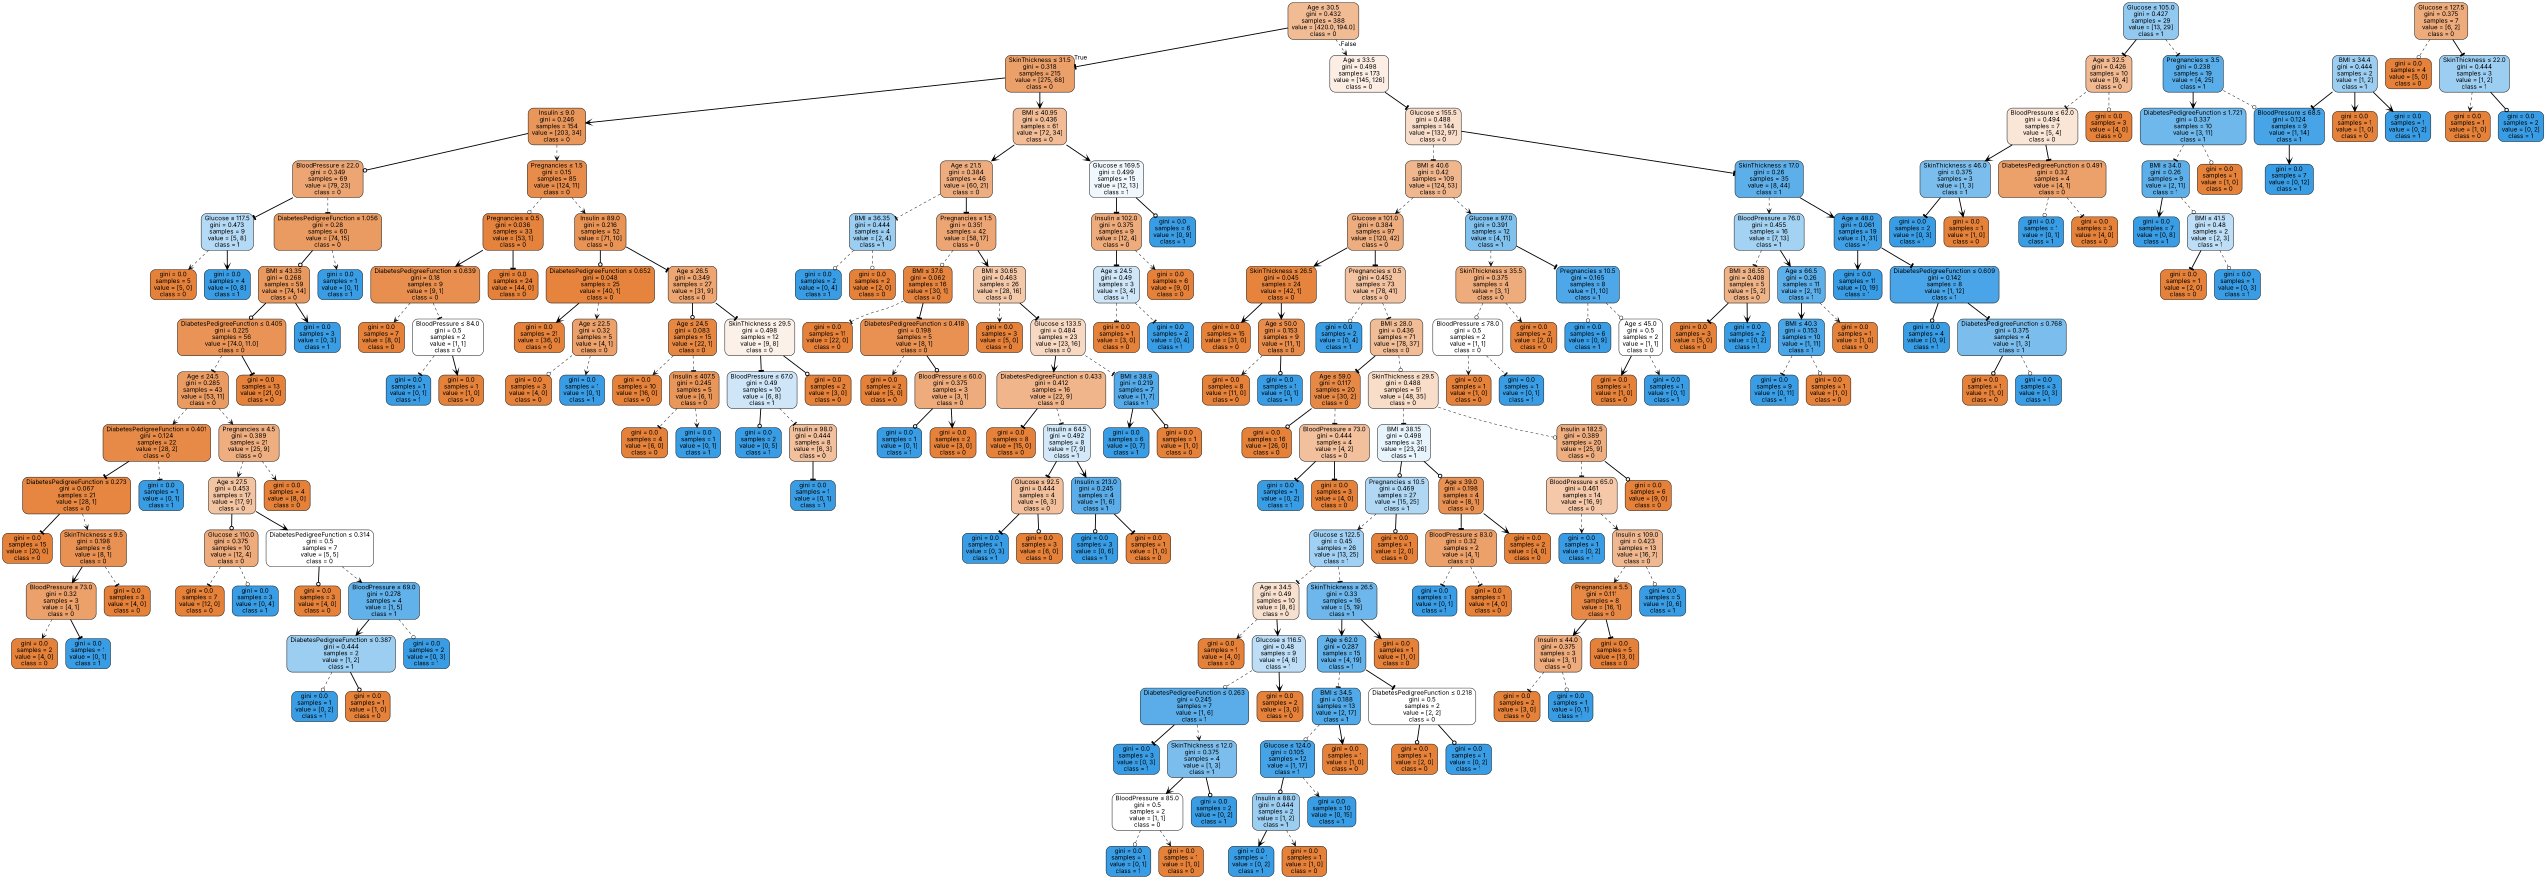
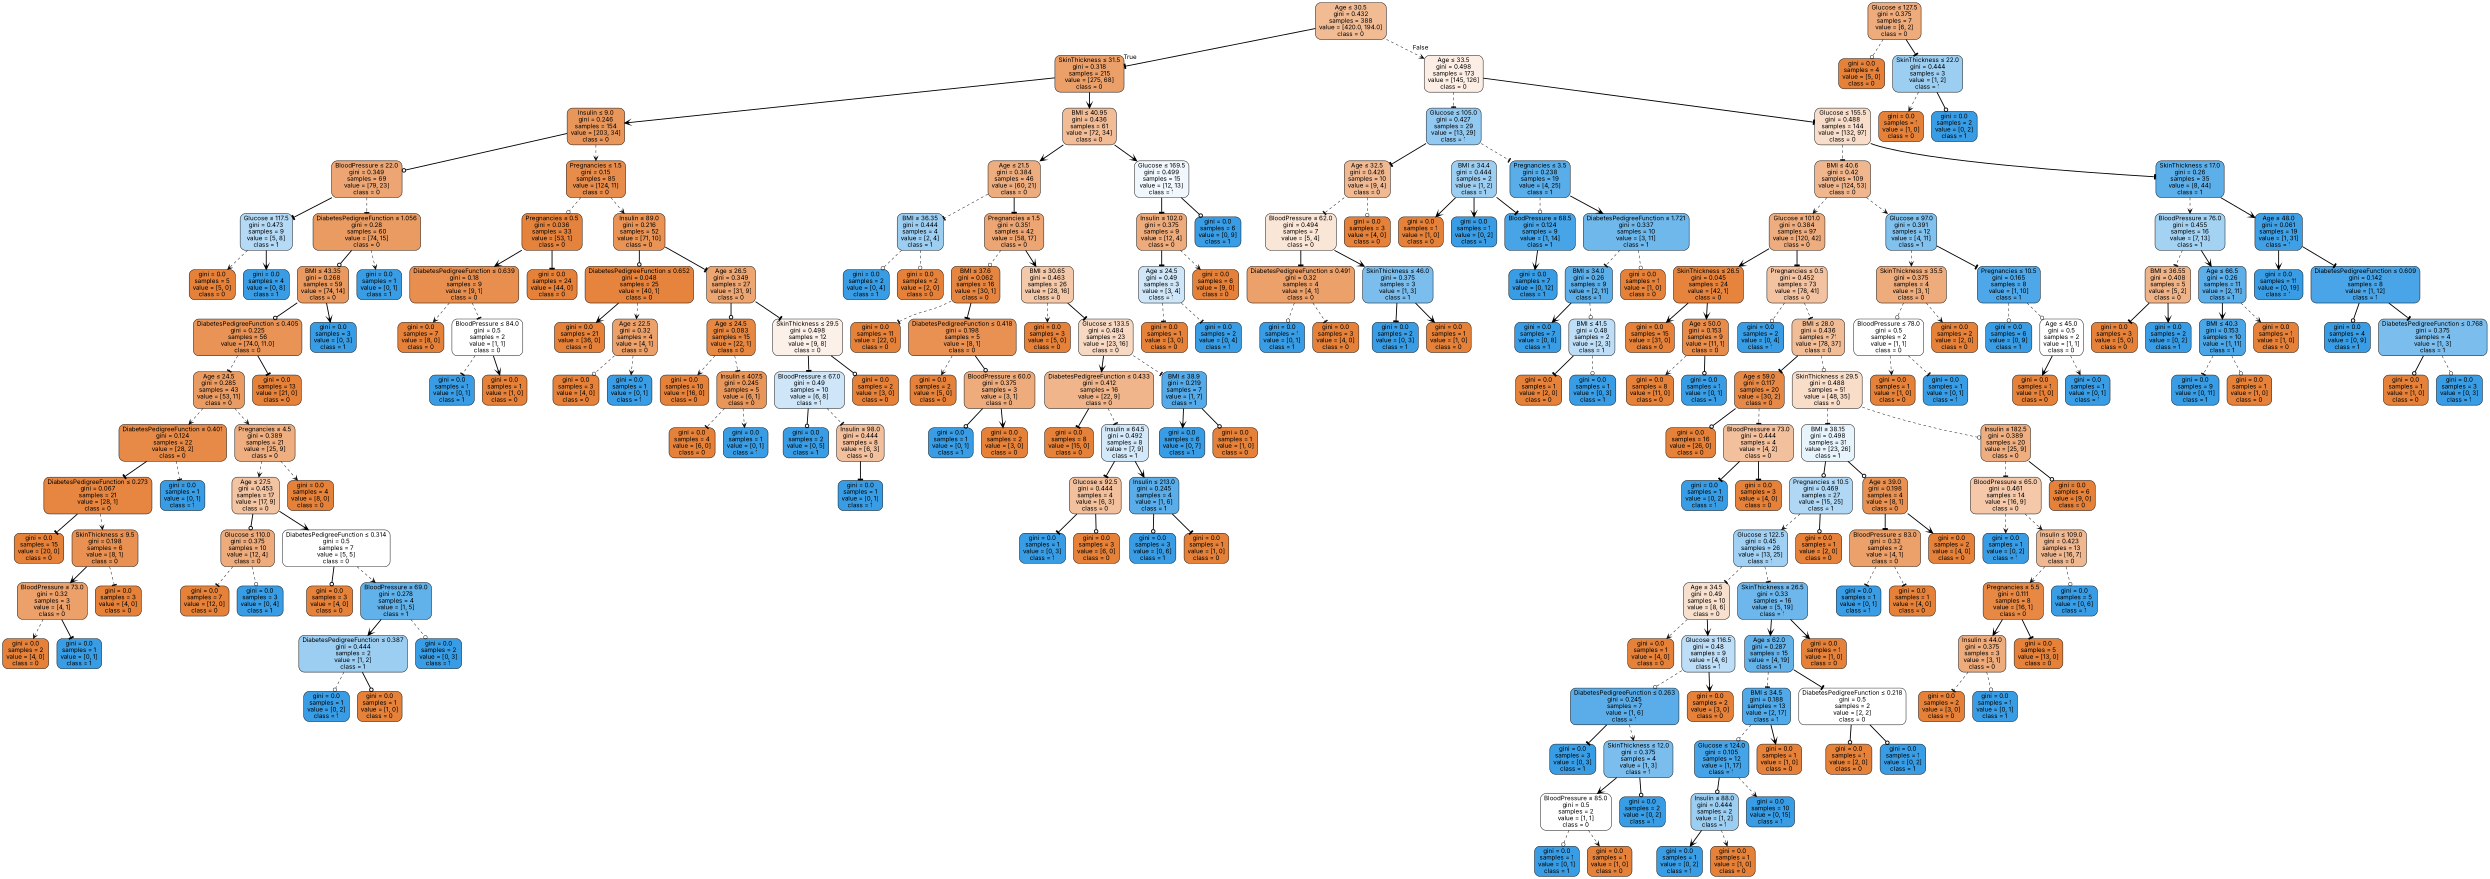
none -> (1454, 99)
(595, 337) -> (635, 337)
